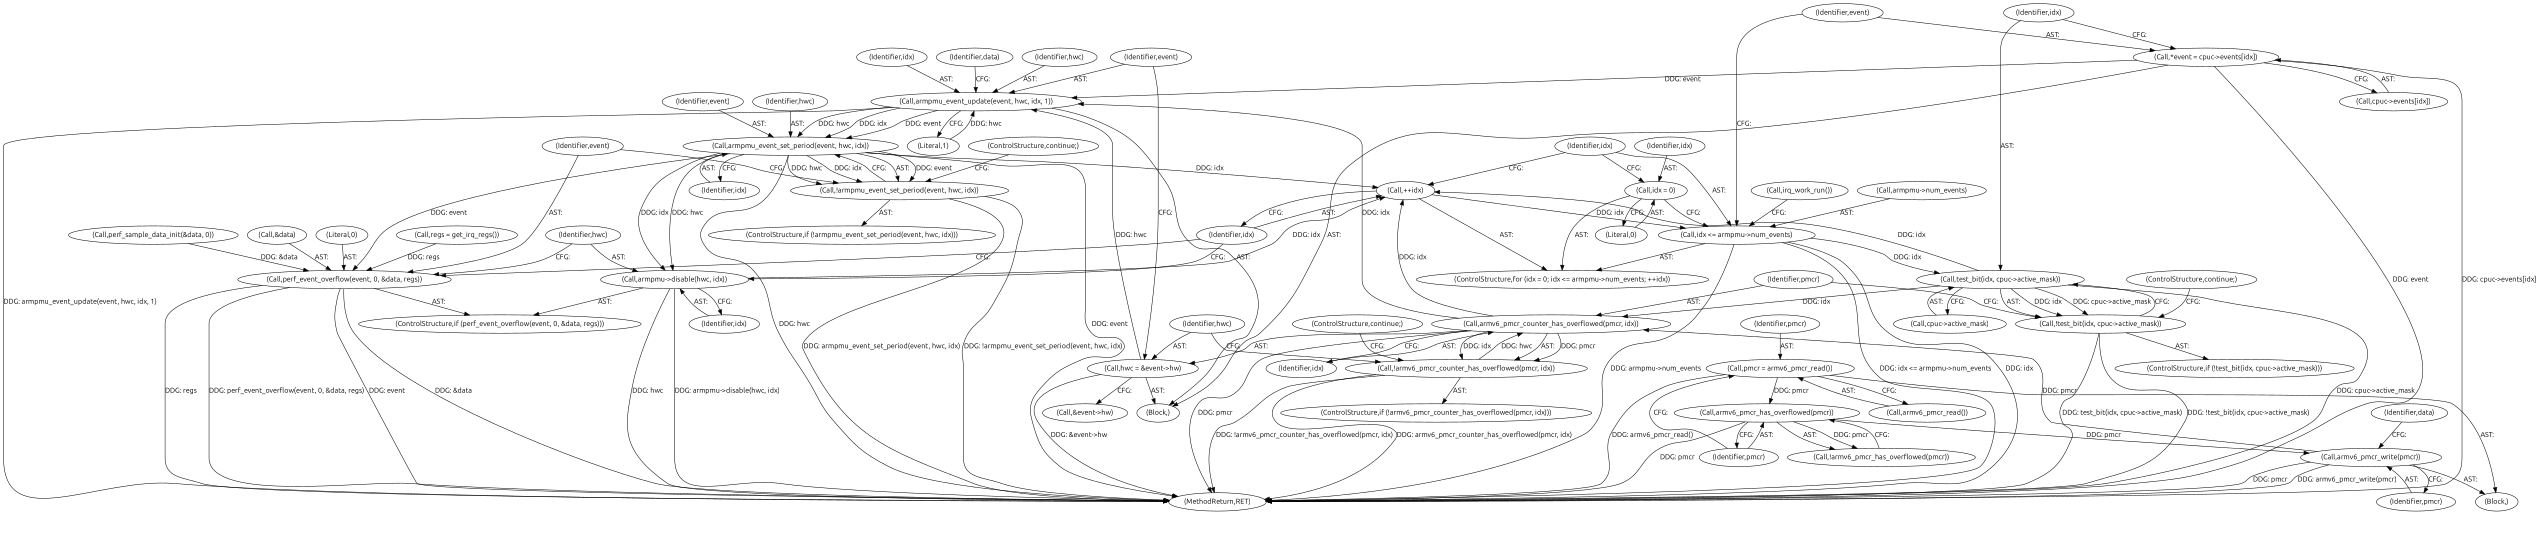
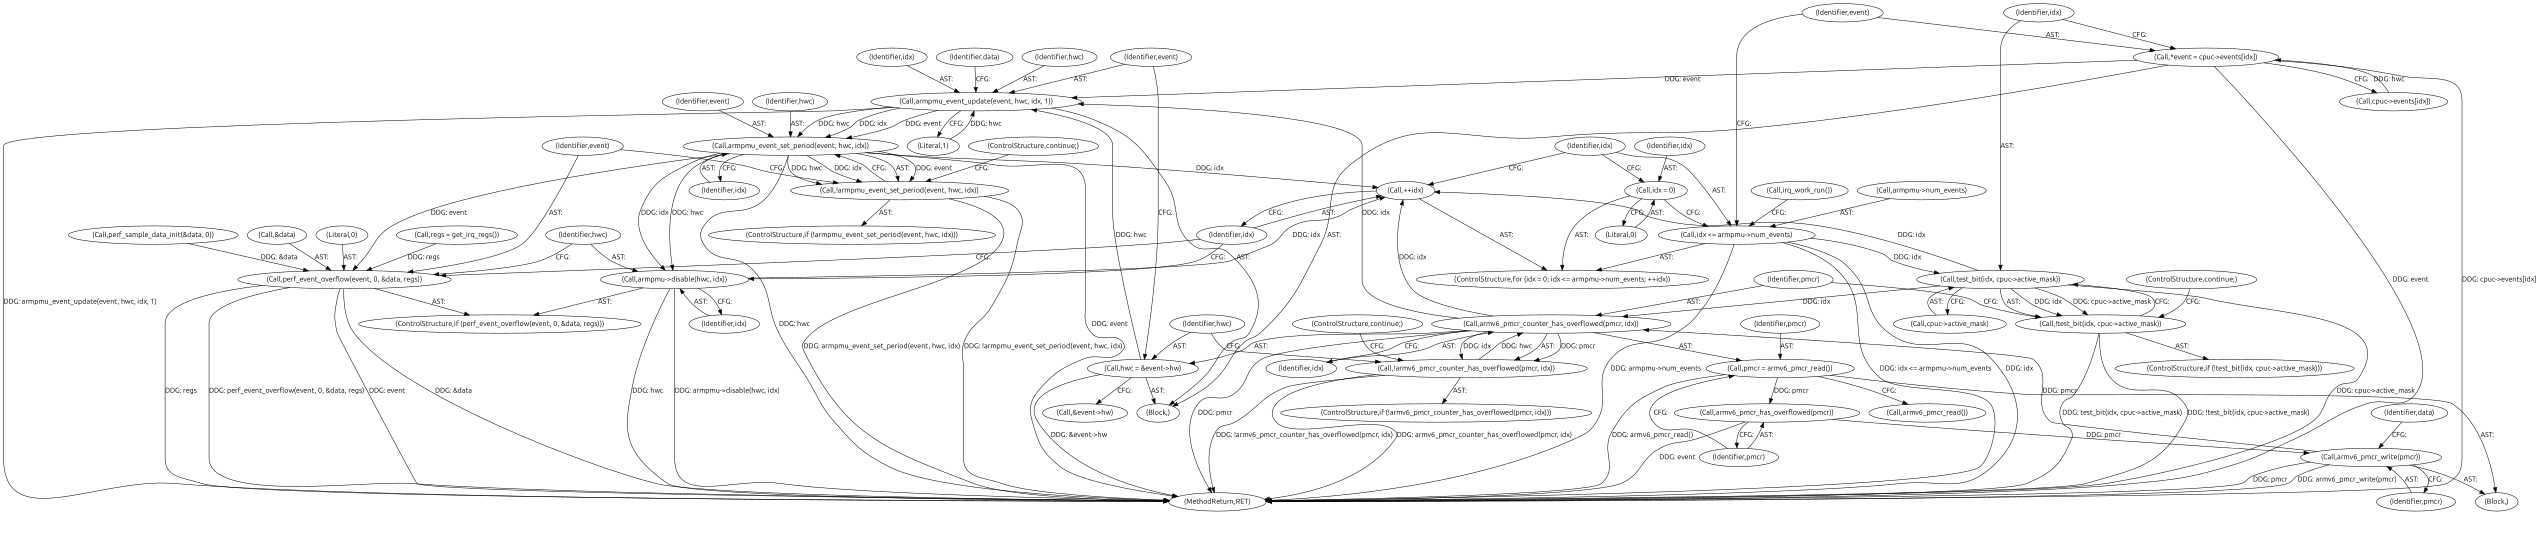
(2389, 79) -> (2389, 79)
(1556, 211) -> none
(1845, 396) -> (1665, 346)
(1677, 457) -> (1677, 457)
(1881, 457) -> none
